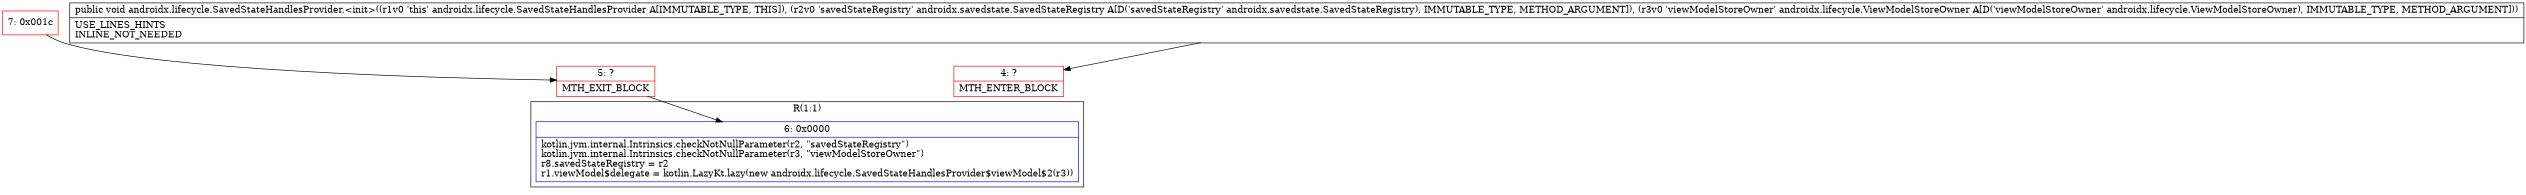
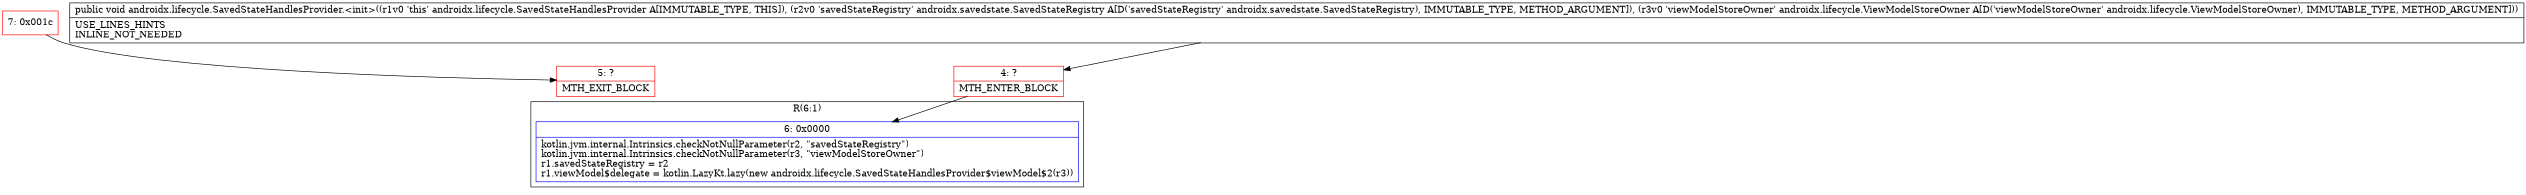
(682, 108) -> (933, 108)
(807, 109) -> (807, 109)
(605, 164) -> (605, 164)
